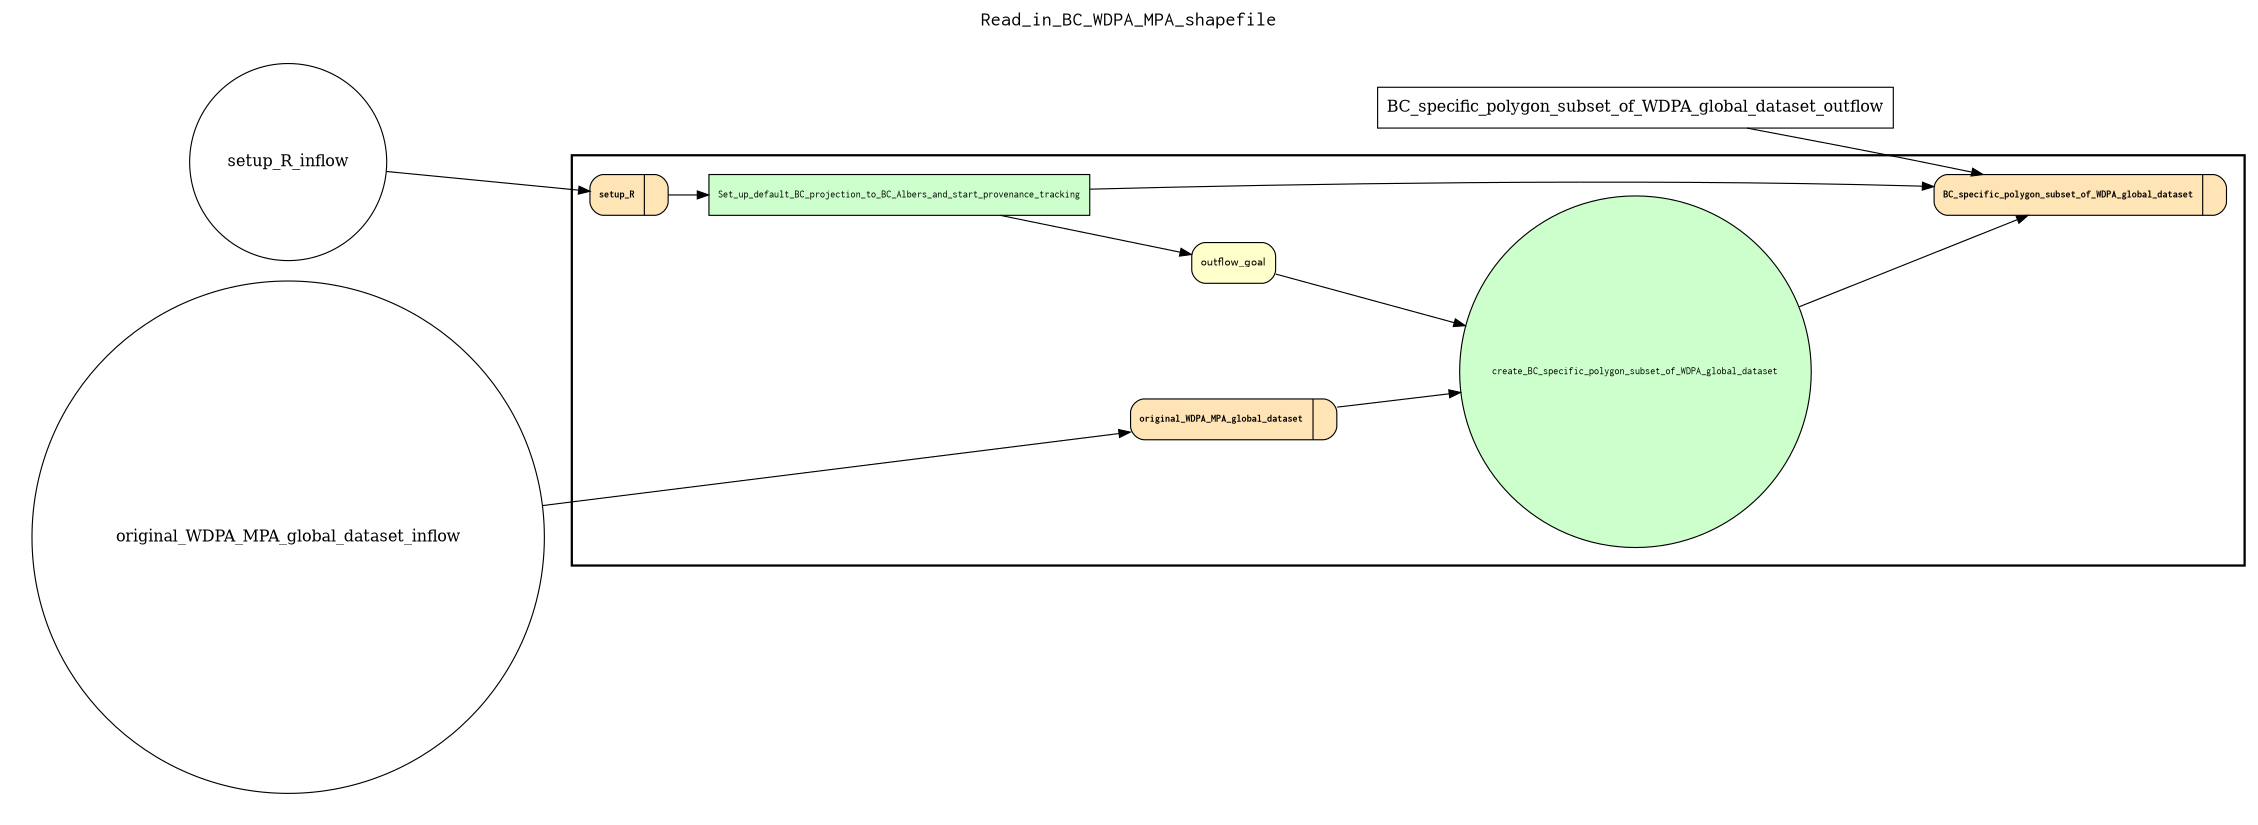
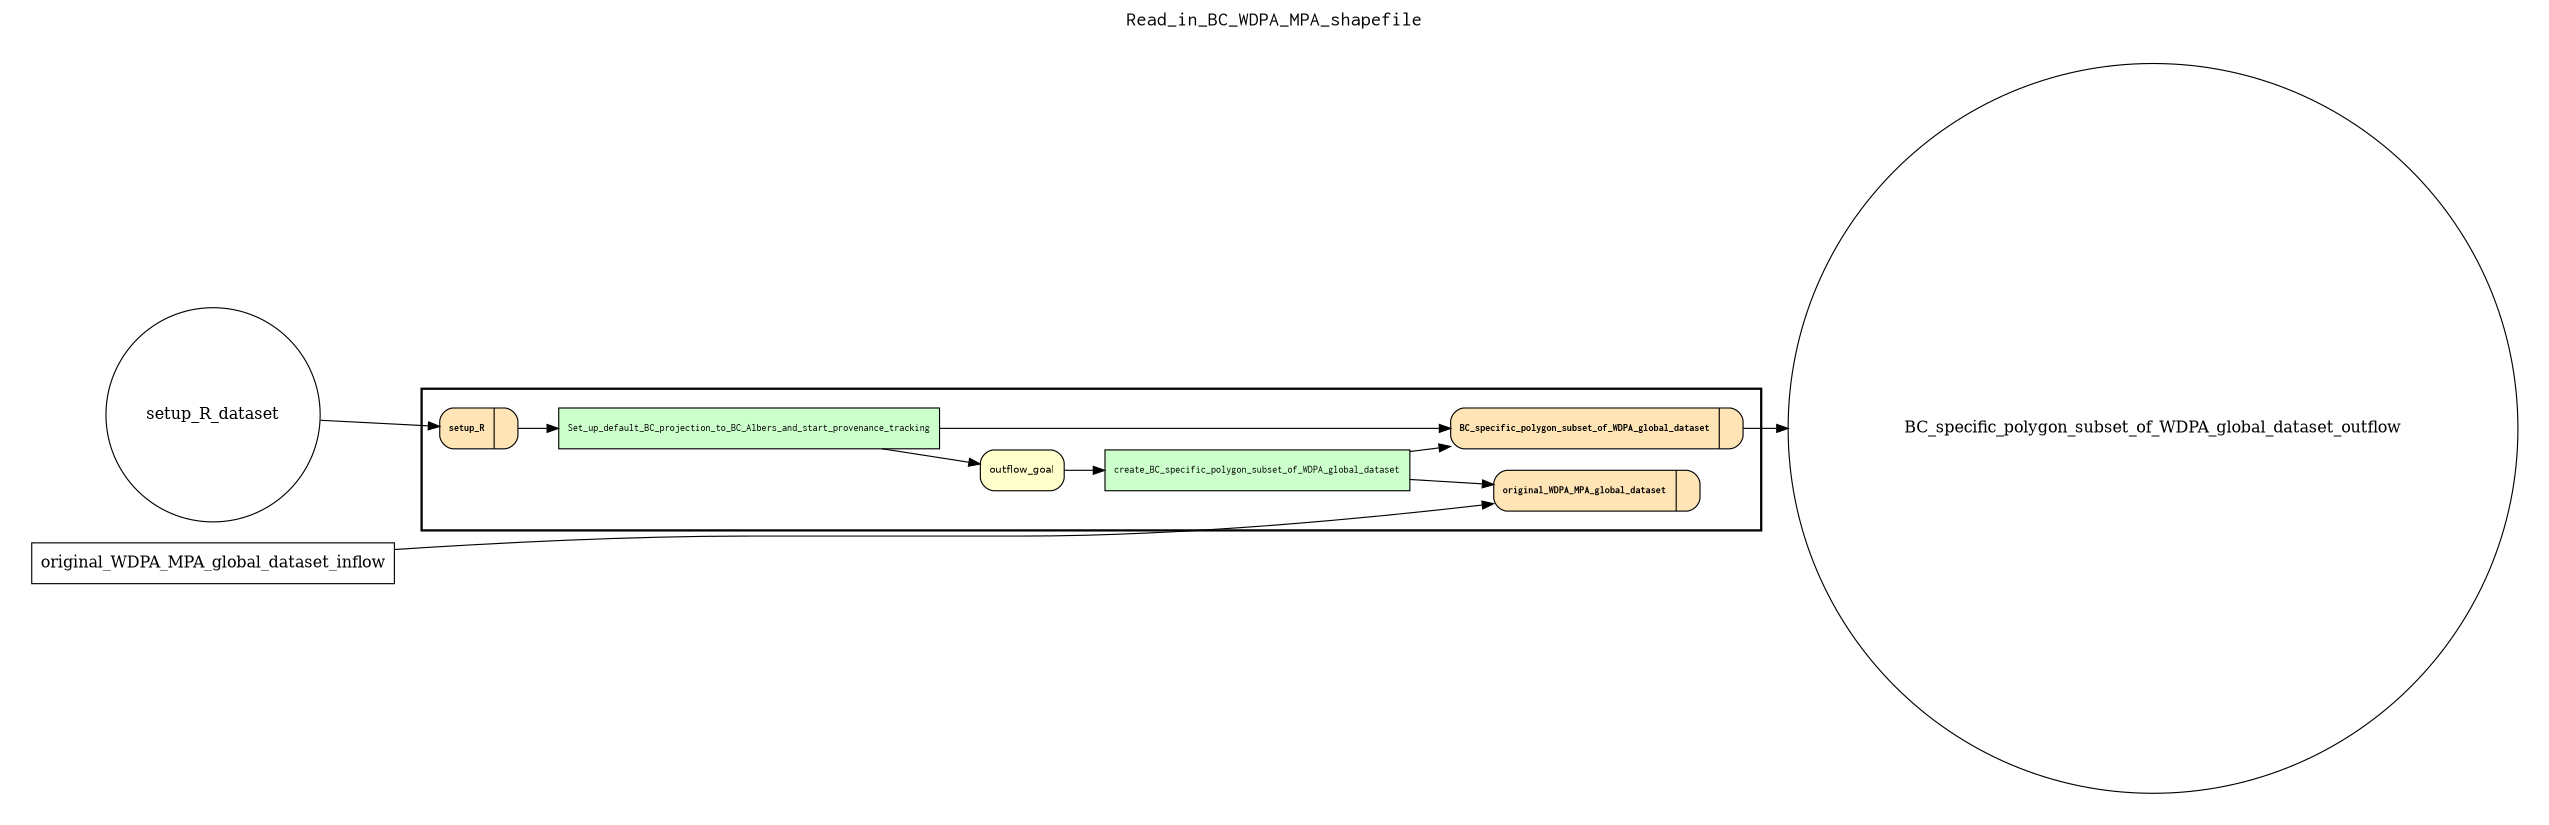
(1635, 108) -> (2153, 428)
(1859, 150) -> (1760, 428)
(288, 162) -> (213, 415)
(1635, 372) -> (1257, 470)
(1393, 400) -> (1446, 482)
(288, 537) -> (213, 563)
